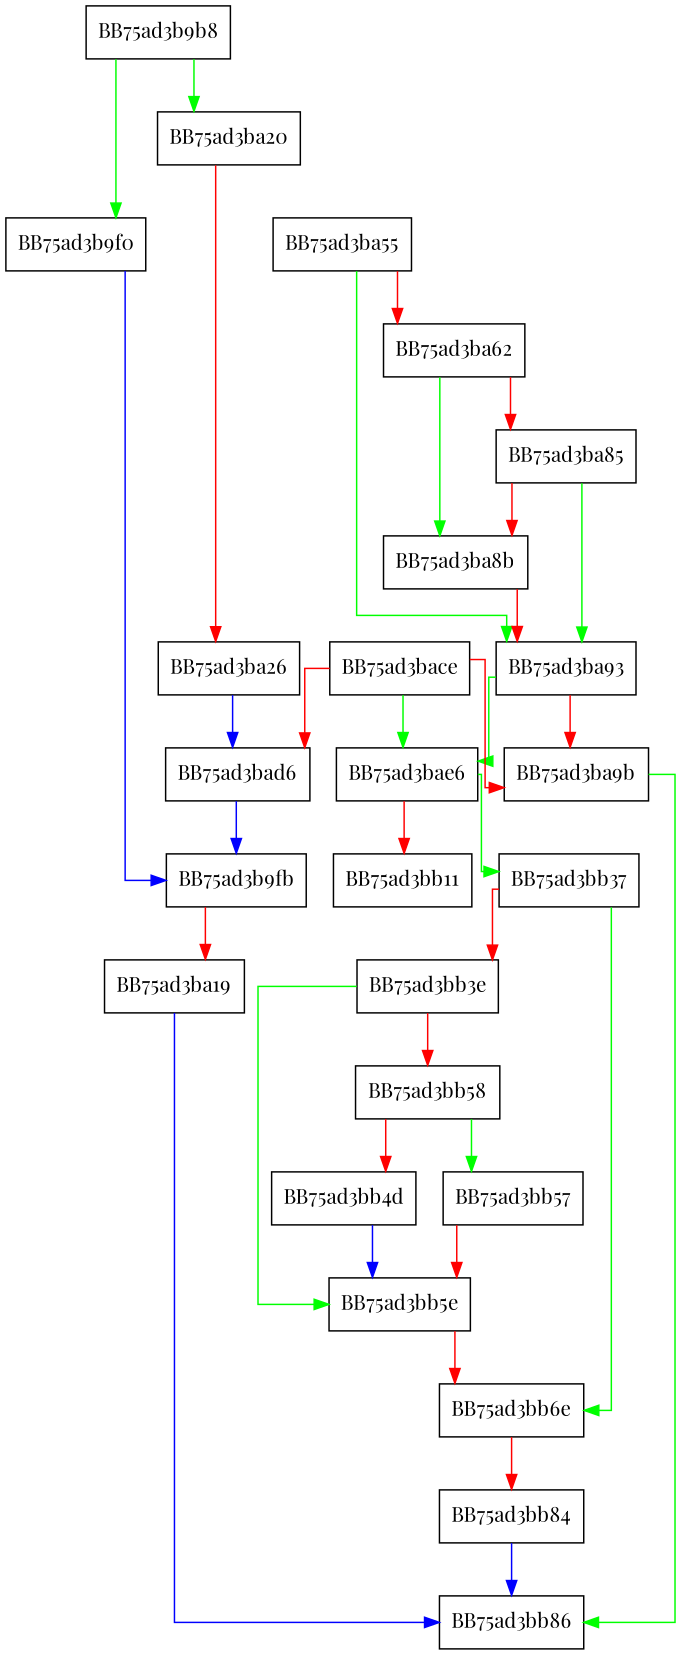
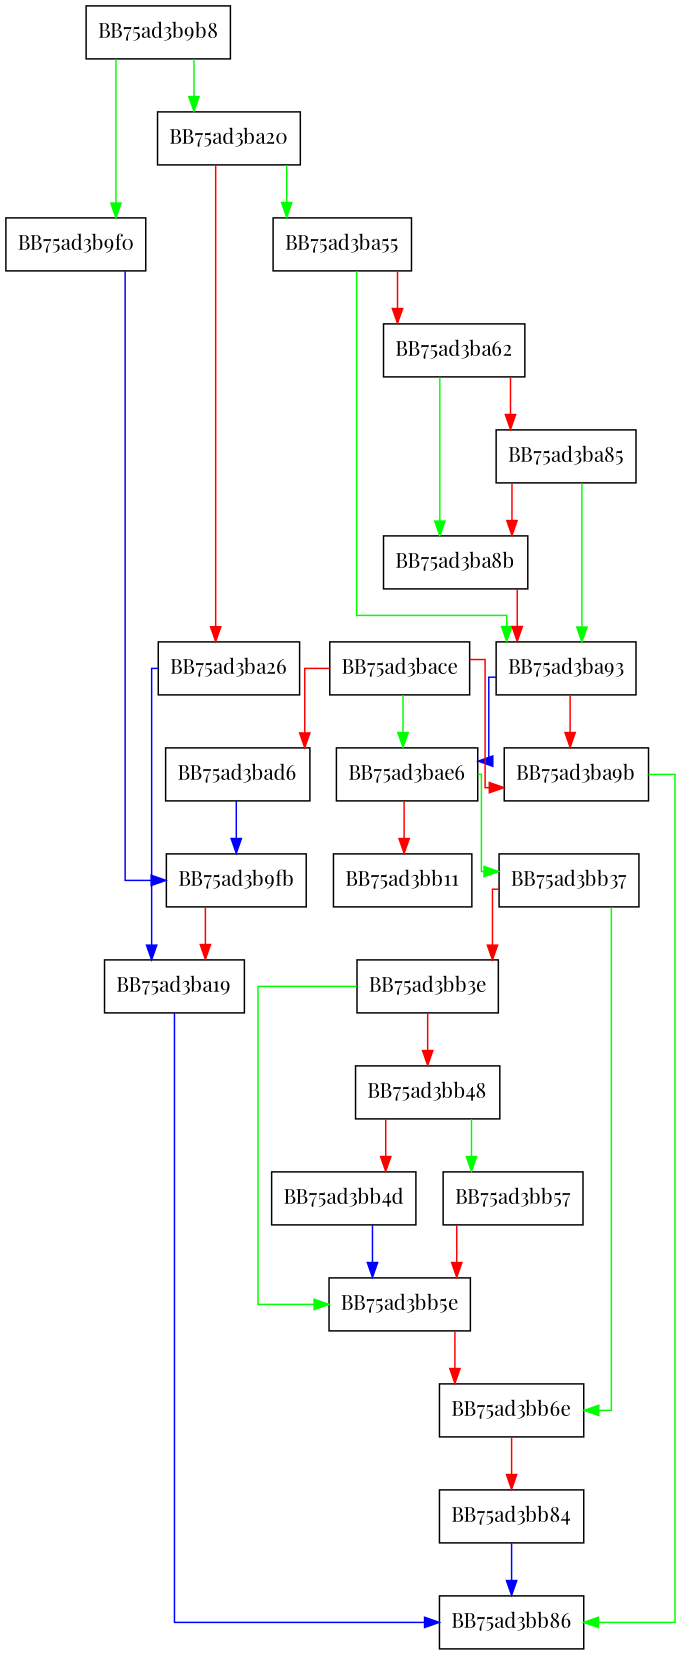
none -> (287, 184)
(233, 714) -> (152, 803)
(489, 716) -> (489, 716)
(428, 1092) -> (428, 1092)
